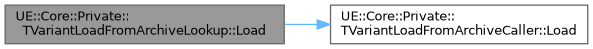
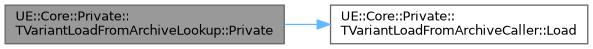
(145, 24) -> (145, 24)
